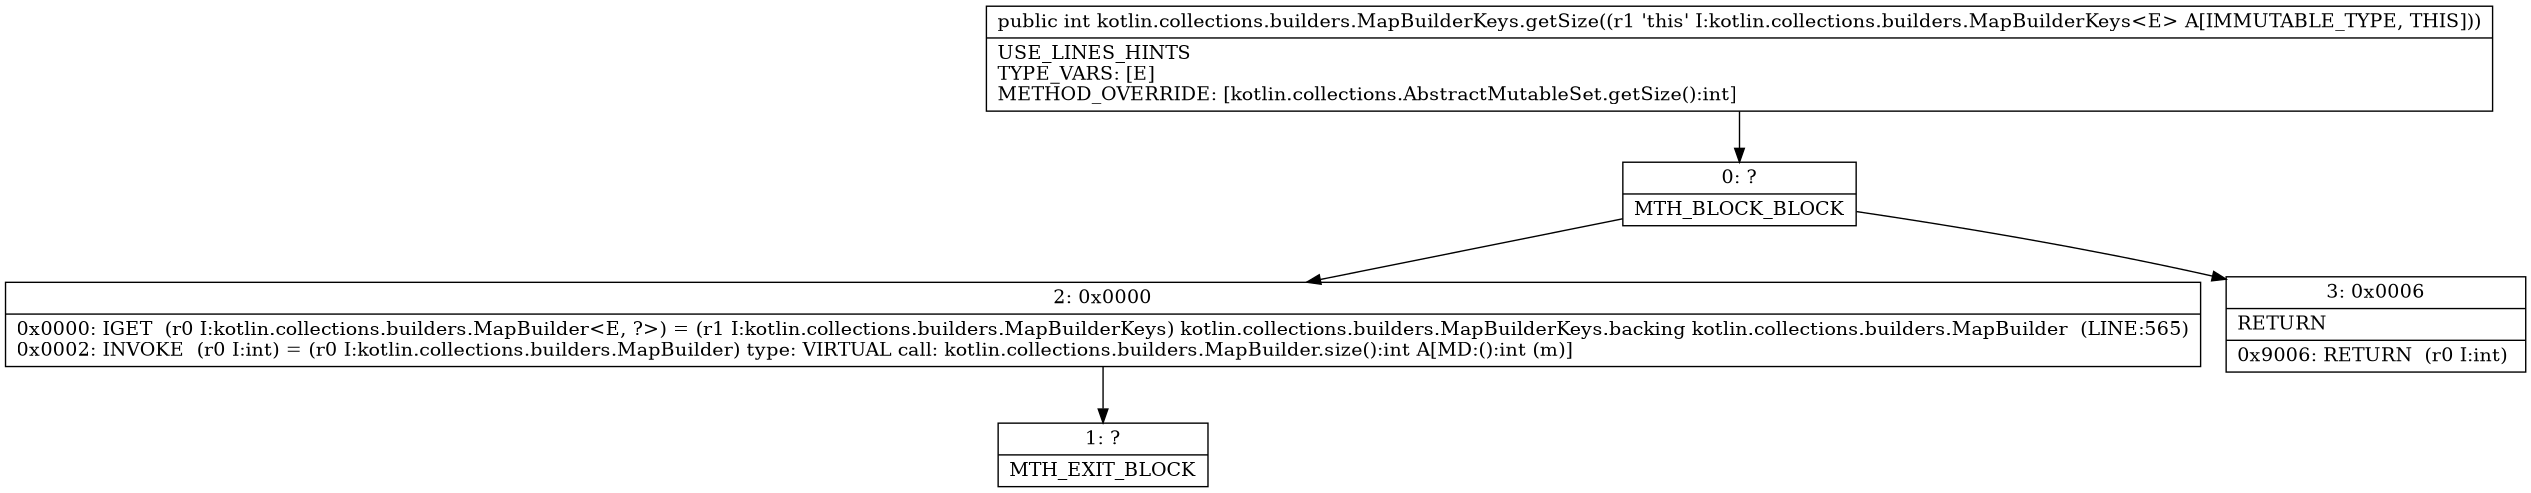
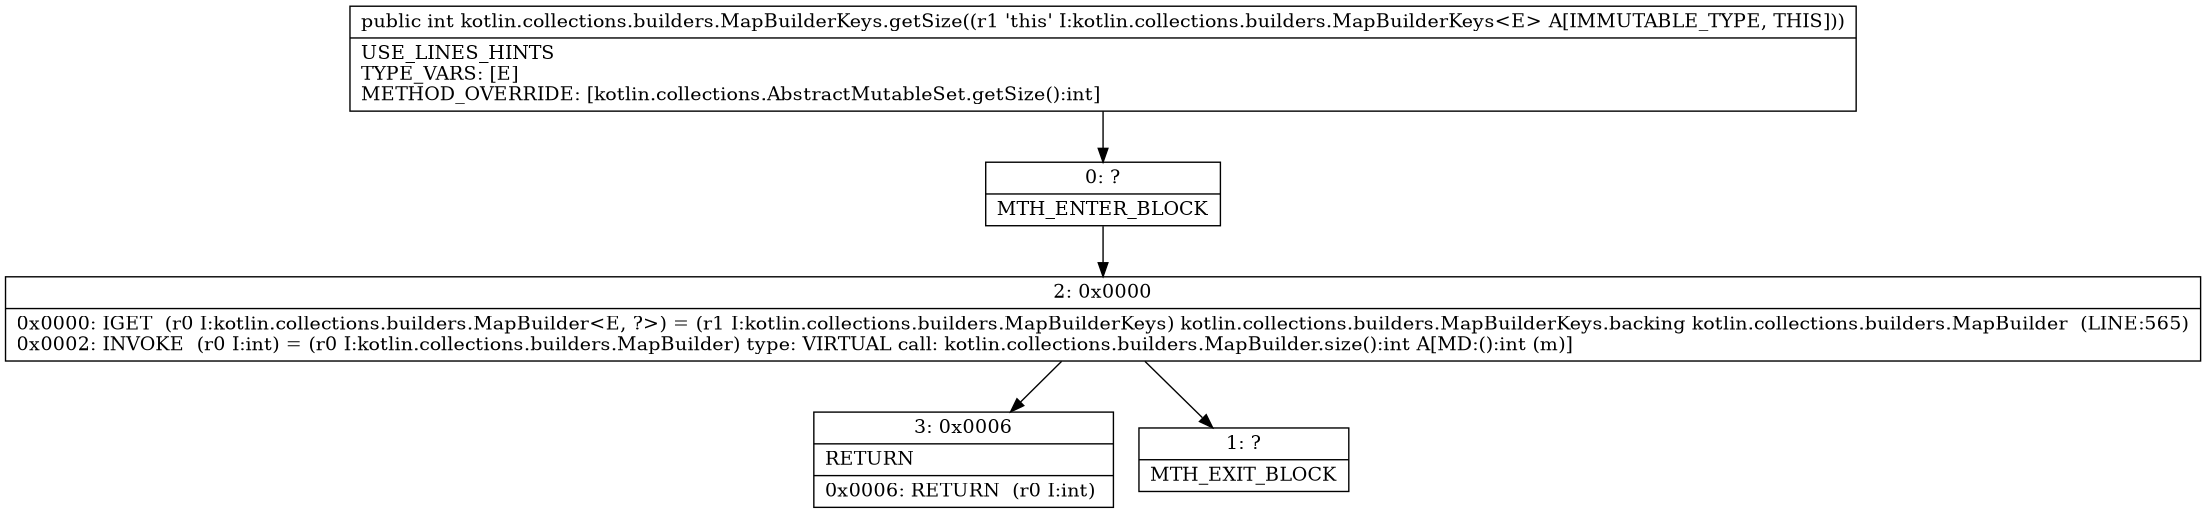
(1740, 209) -> (1103, 209)
(2035, 241) -> (1041, 382)
(2376, 355) -> (964, 491)
